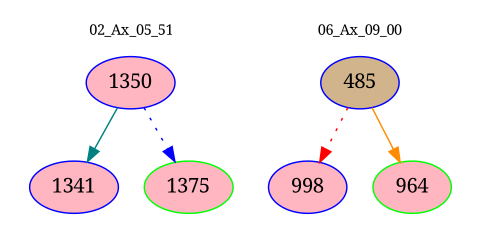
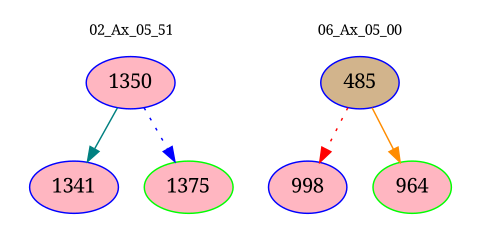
(360, 31) -> (360, 31)
